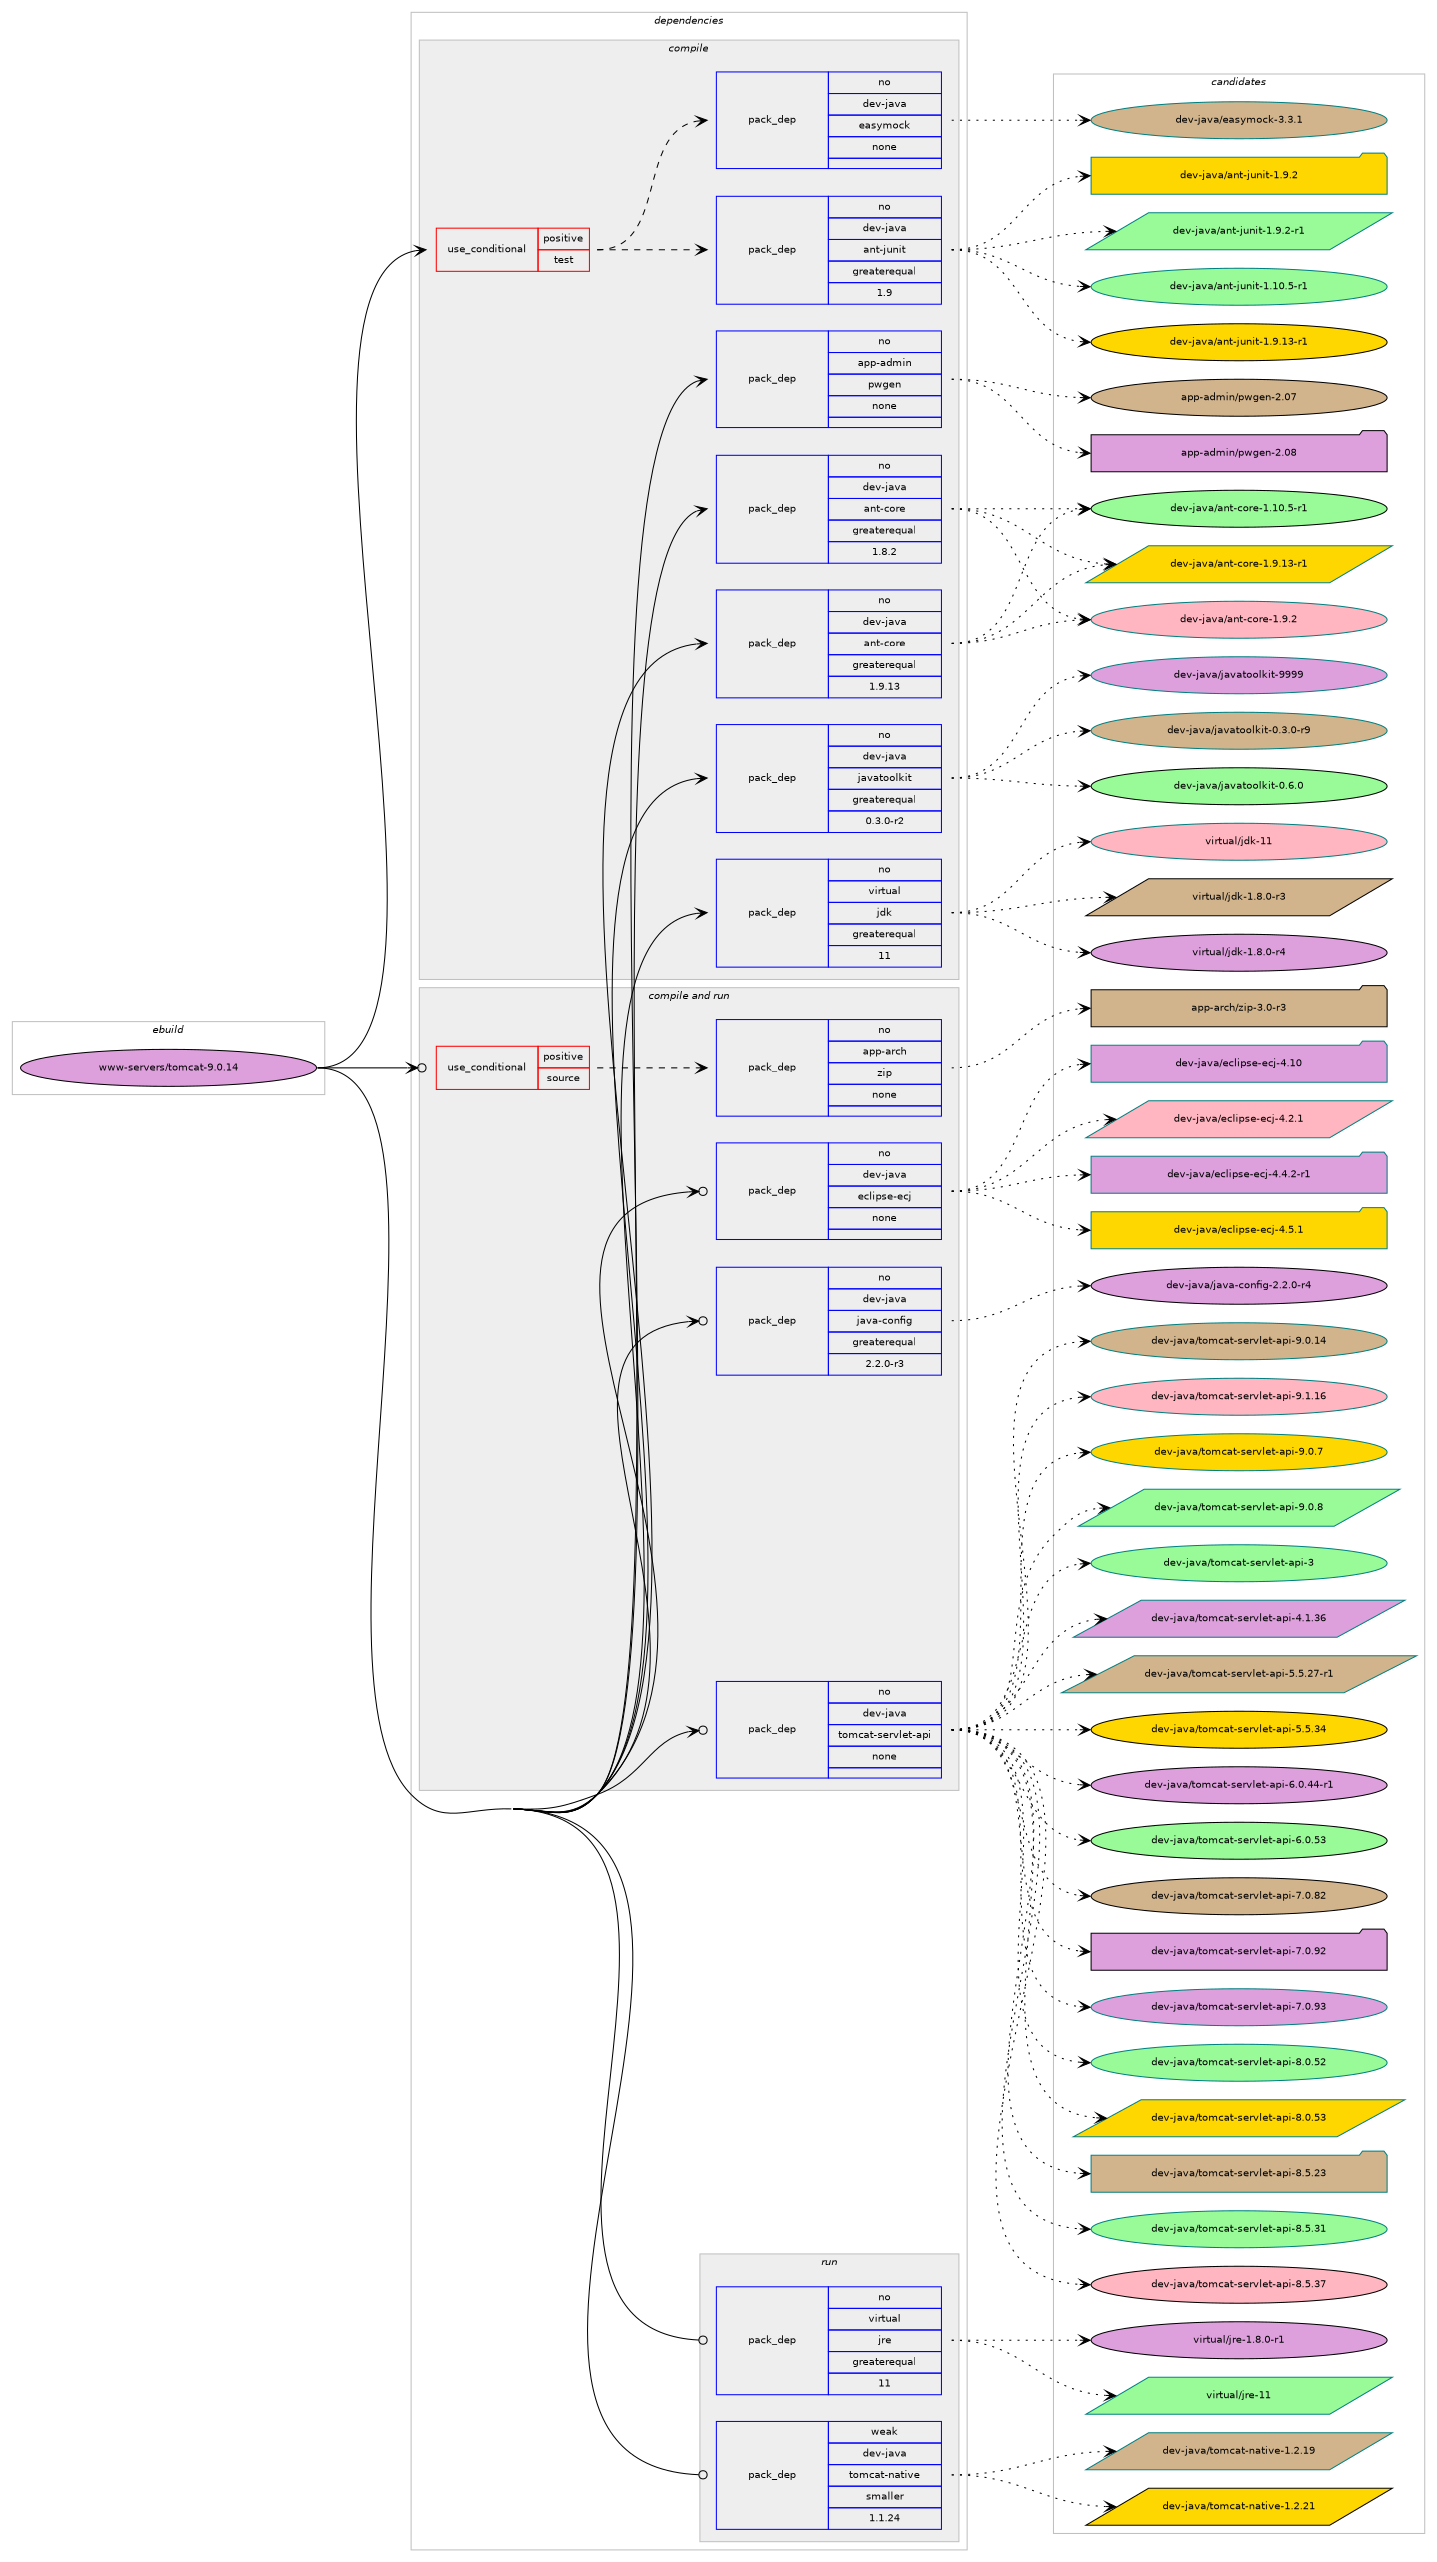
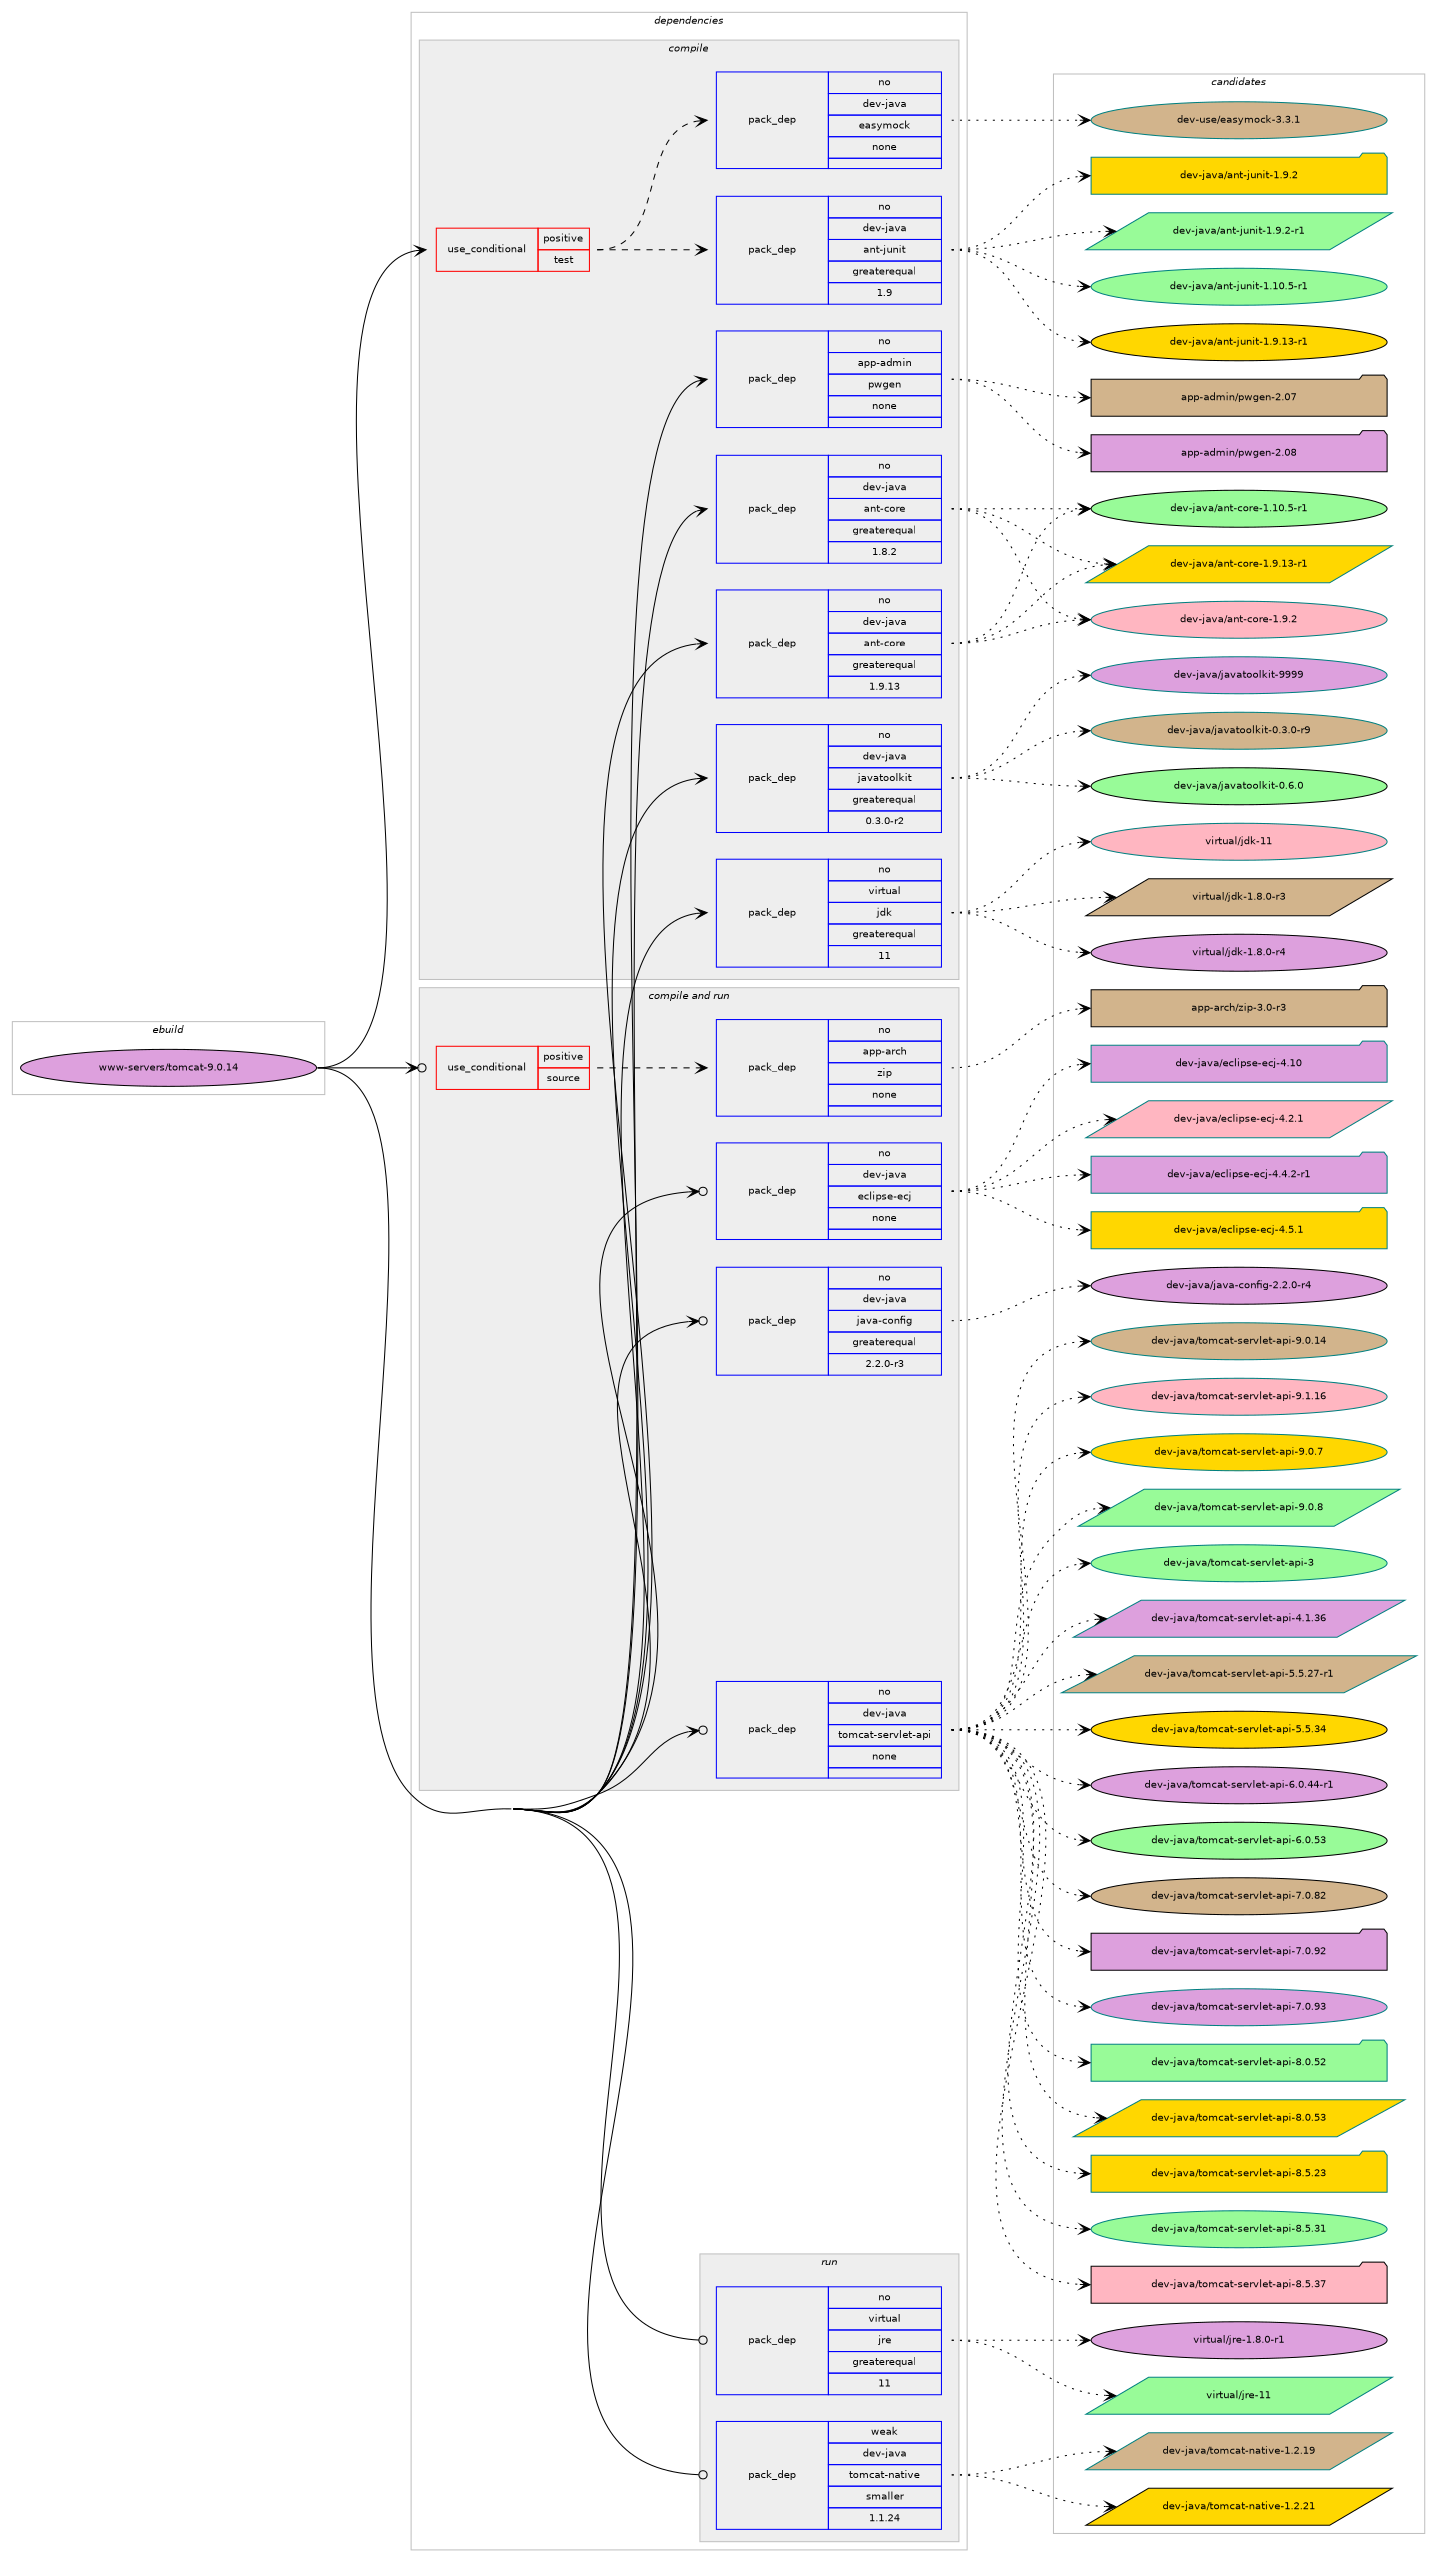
(1239, 120) -> (1239, 120)
(1239, 398) -> (1239, 398)
(1239, 2063) -> (1239, 2063)
(1239, 2174) -> (1239, 2174)
(1239, 2285) -> (1239, 2285)
